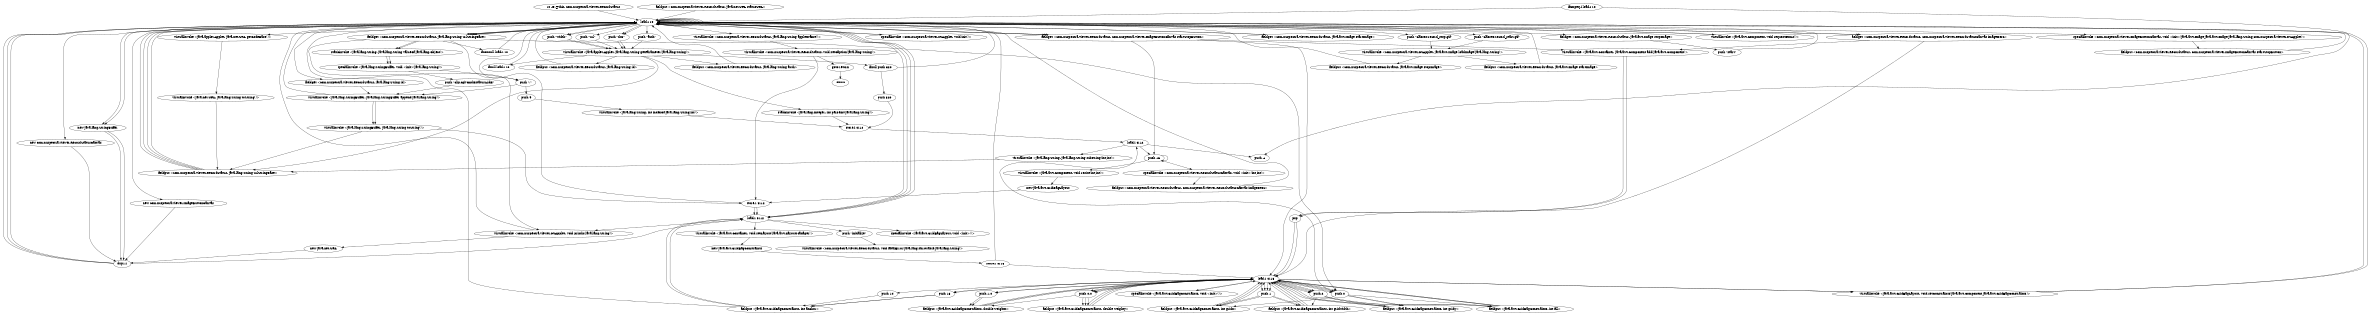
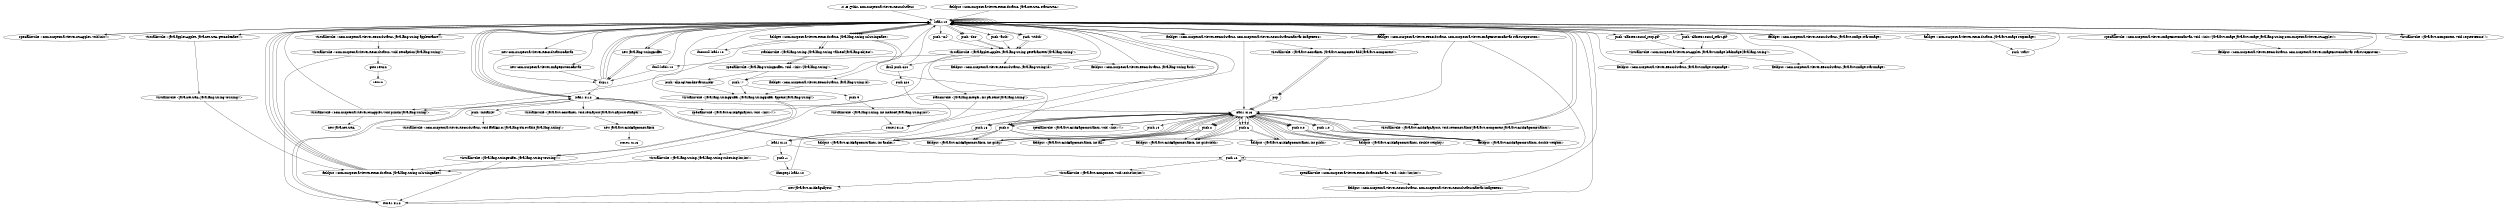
(997, 36) -> (1114, 84)
(2184, 80) -> (786, 165)
(219, 257) -> (633, 75)
(1130, 271) -> (912, 108)
(1266, 294) -> (1244, 128)
